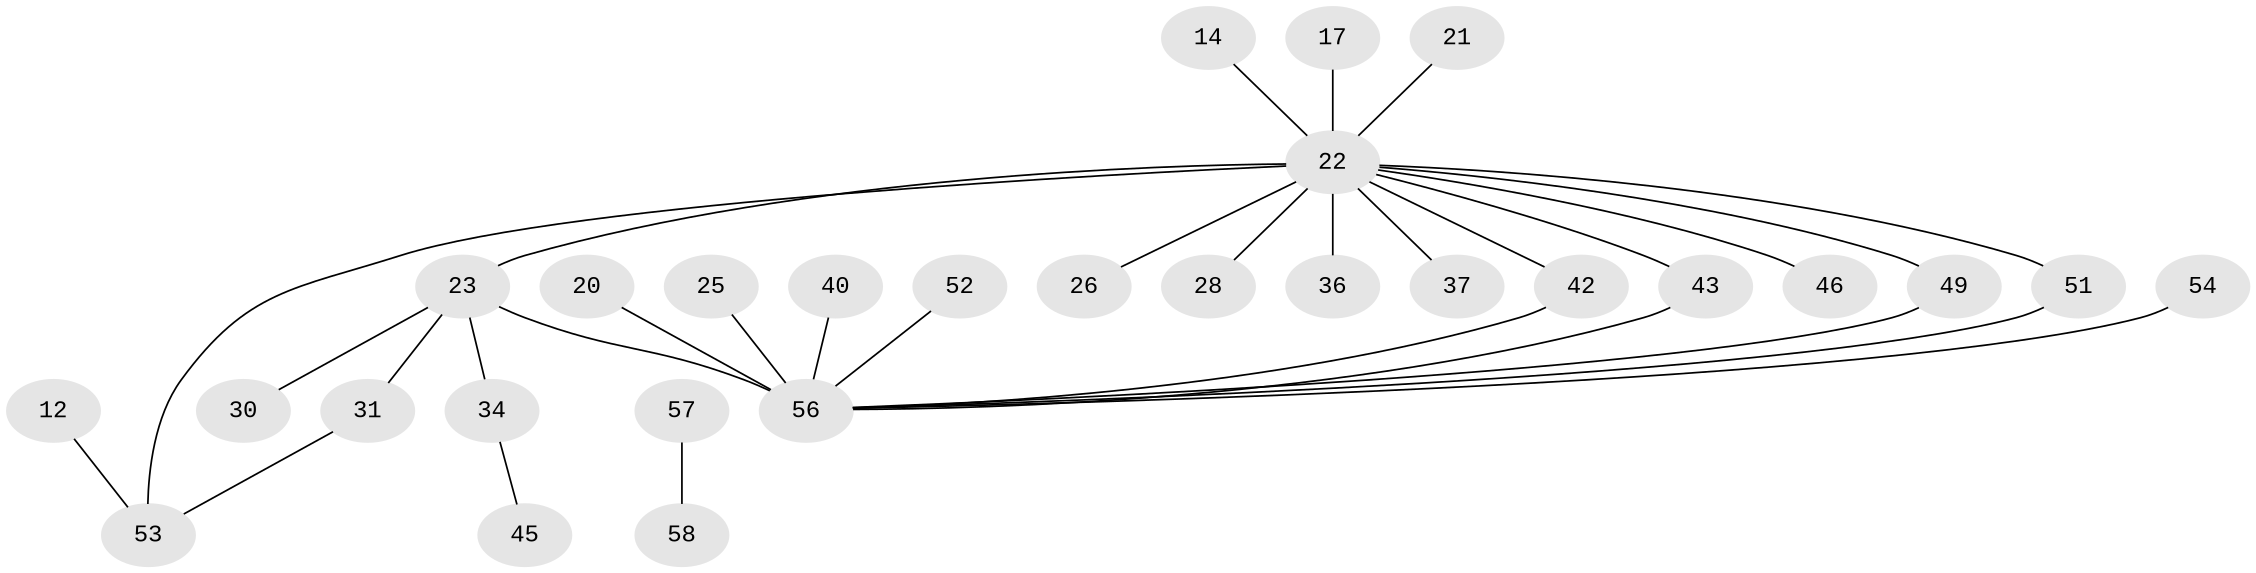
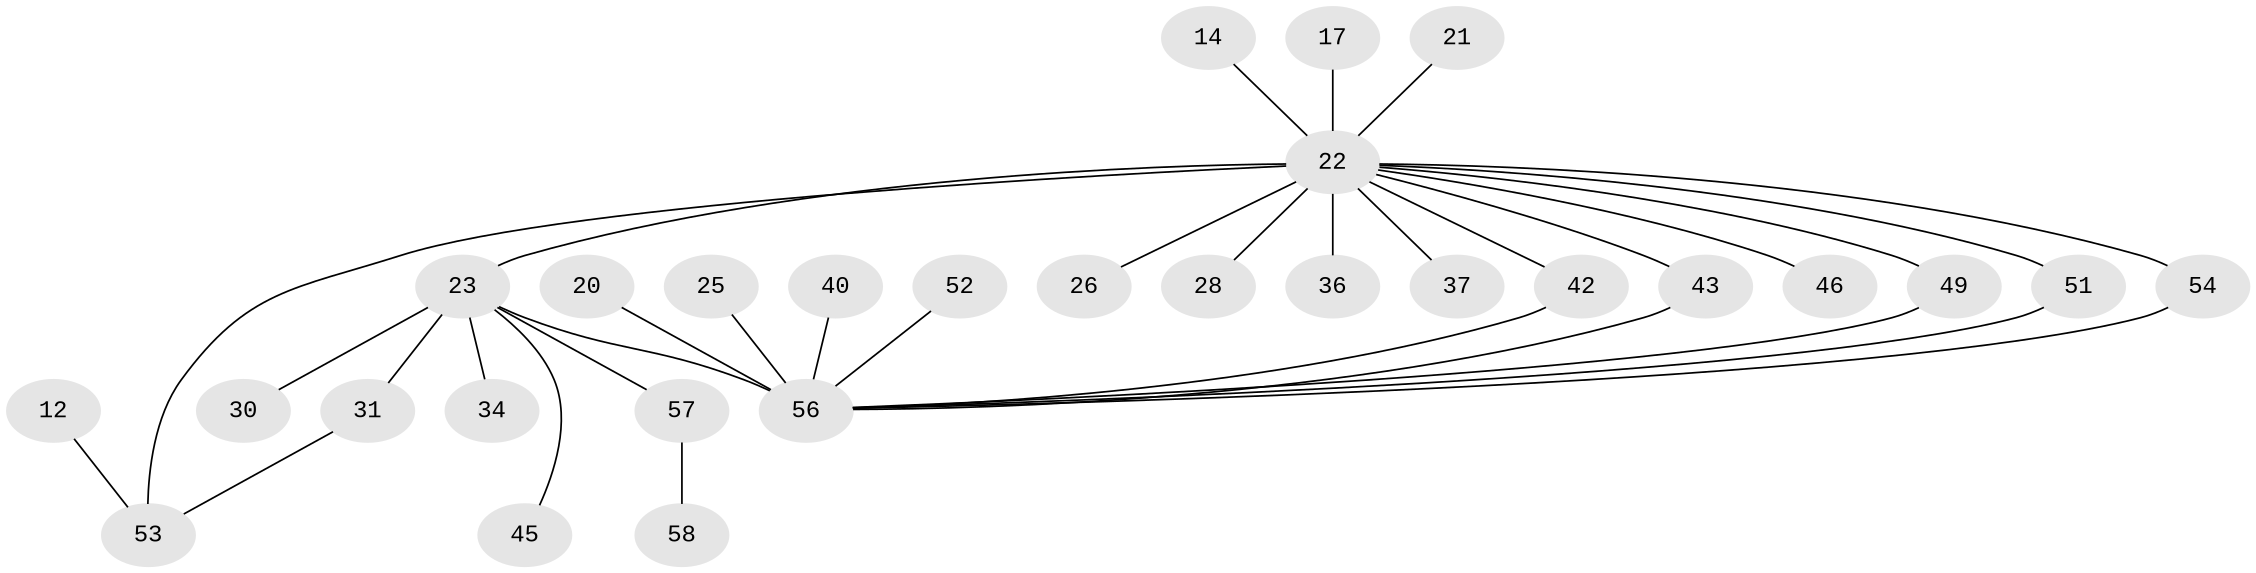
none -> (1777, 188)
none -> (572, 349)
(508, 473) -> (559, 397)
